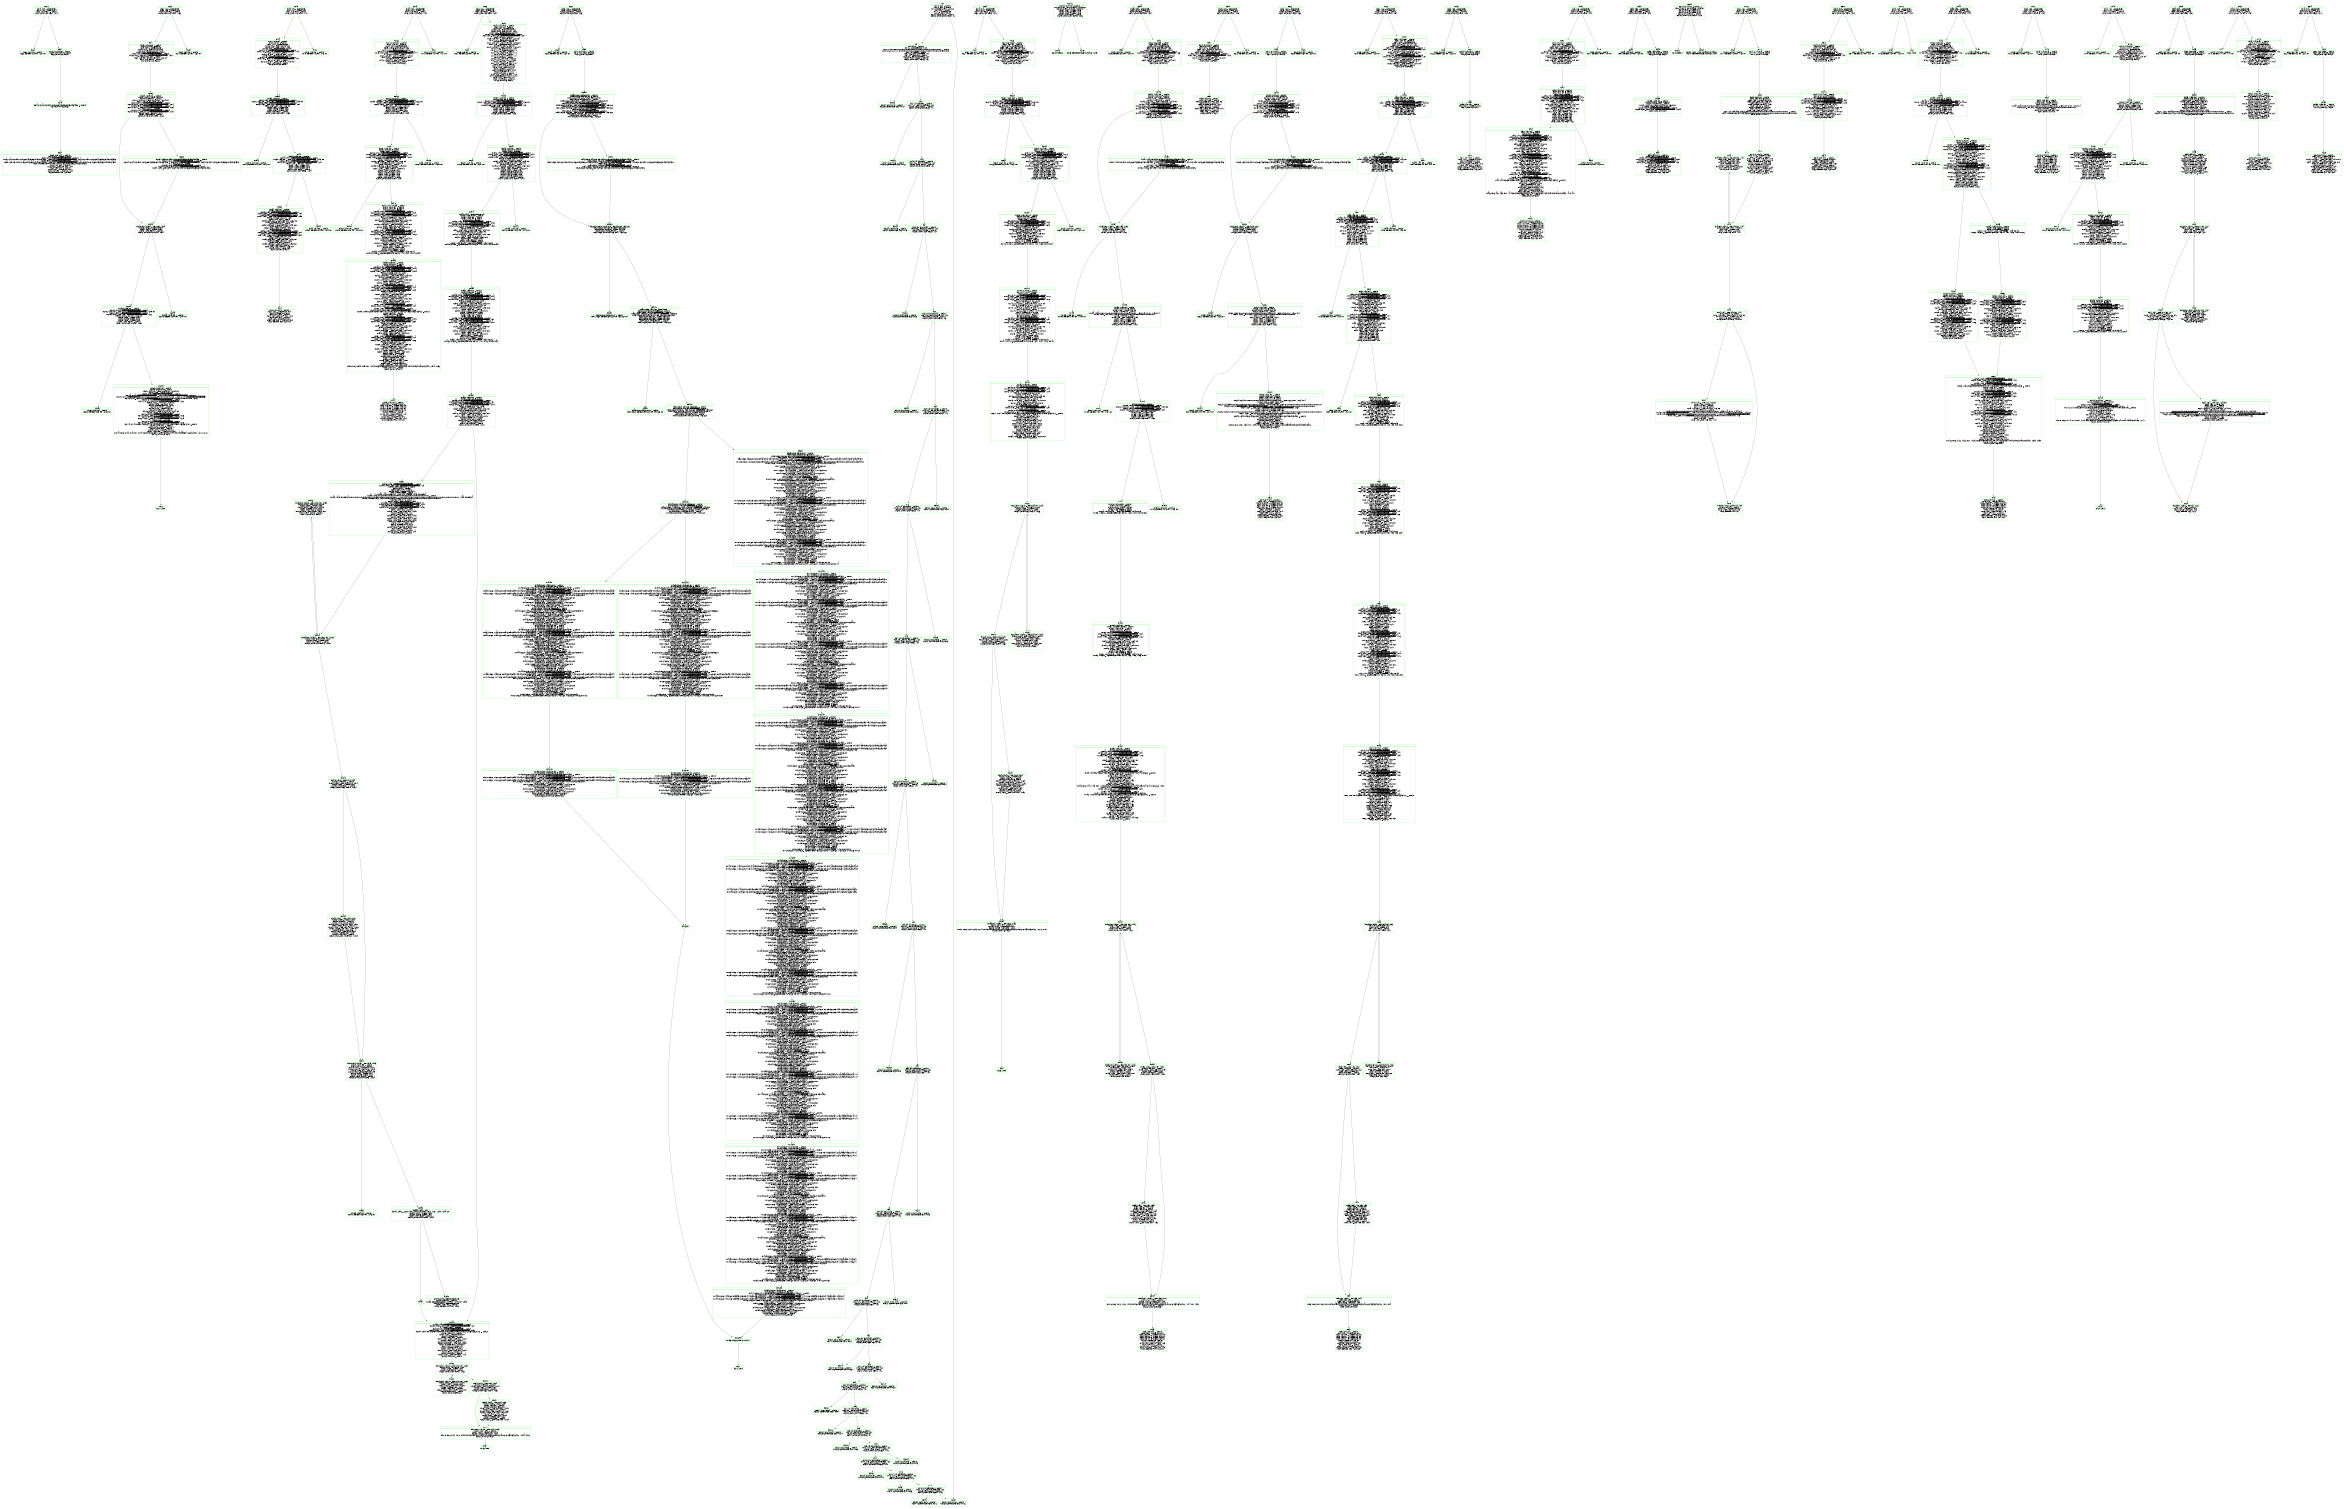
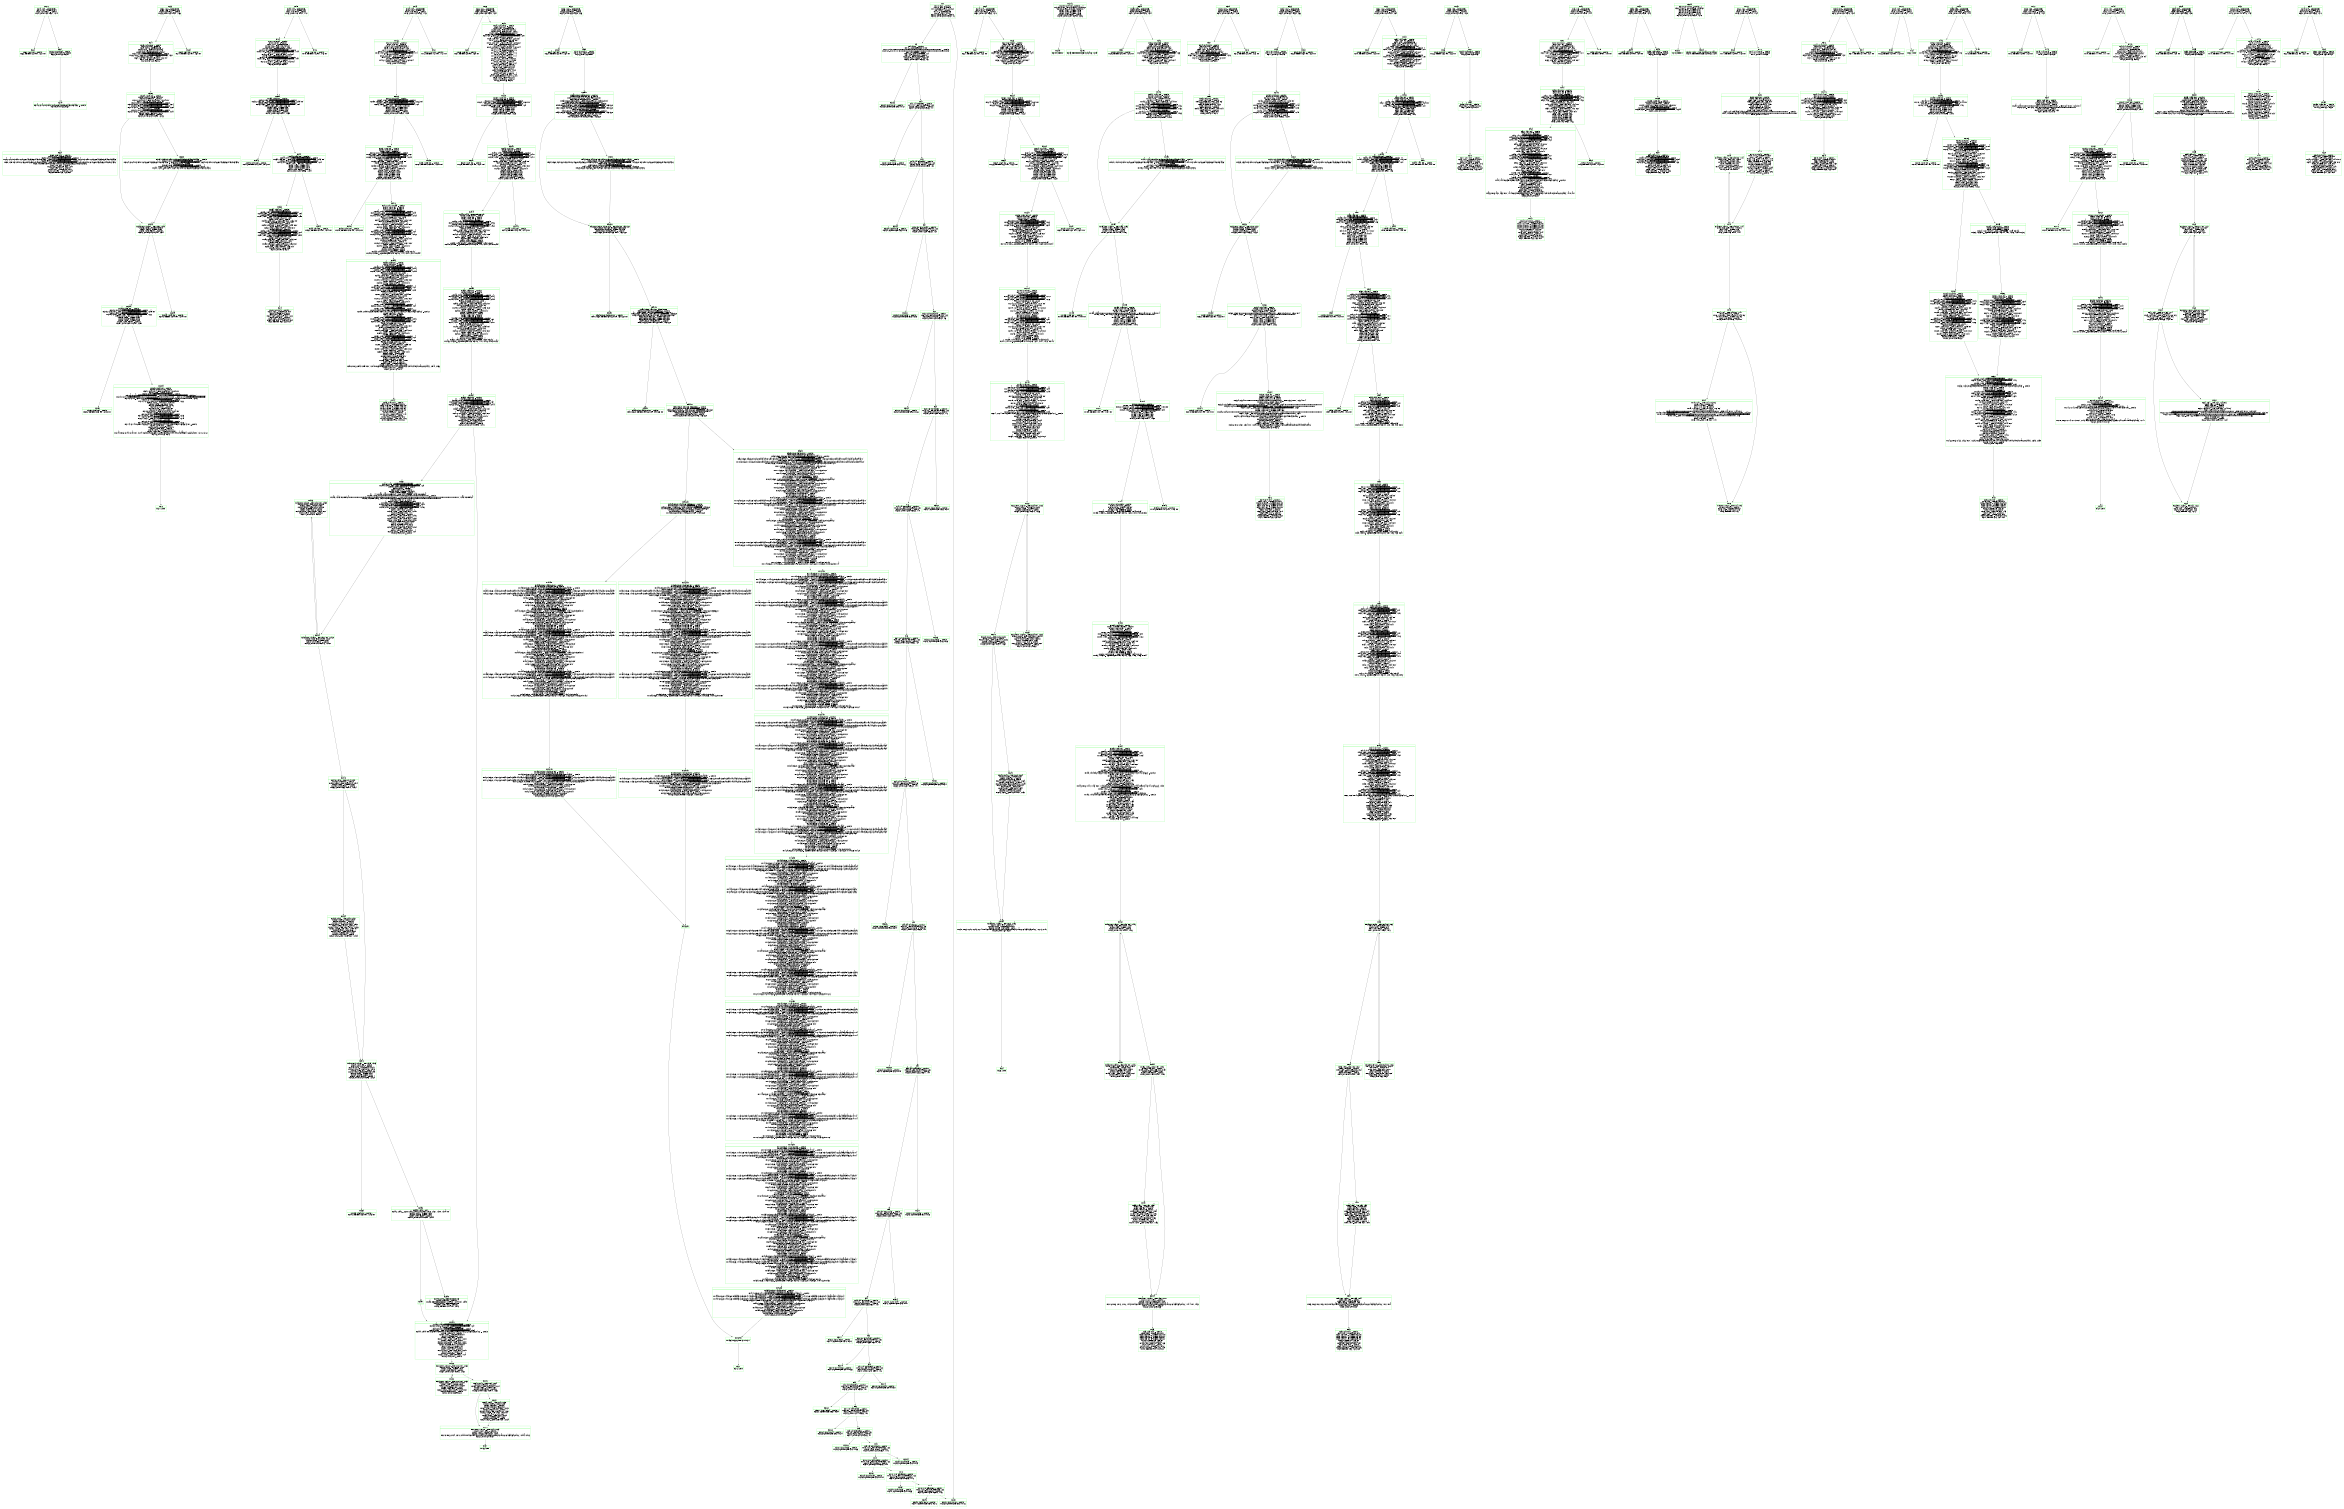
(2047, 163) -> none
